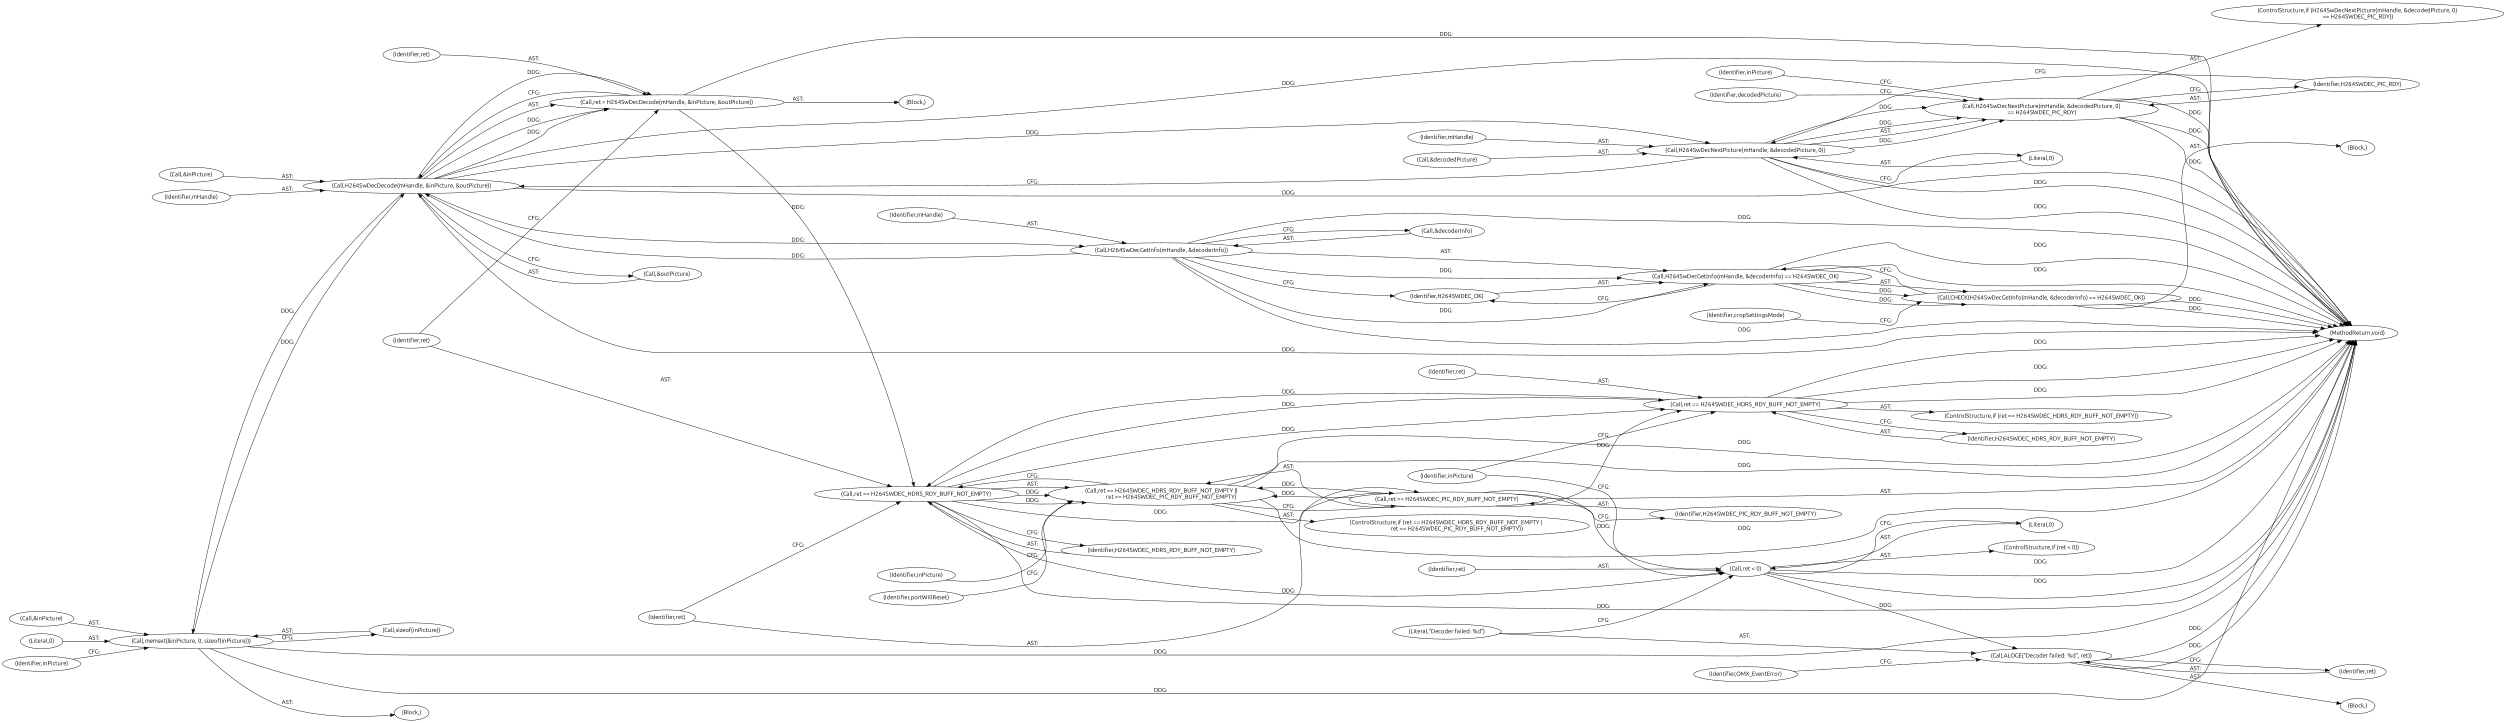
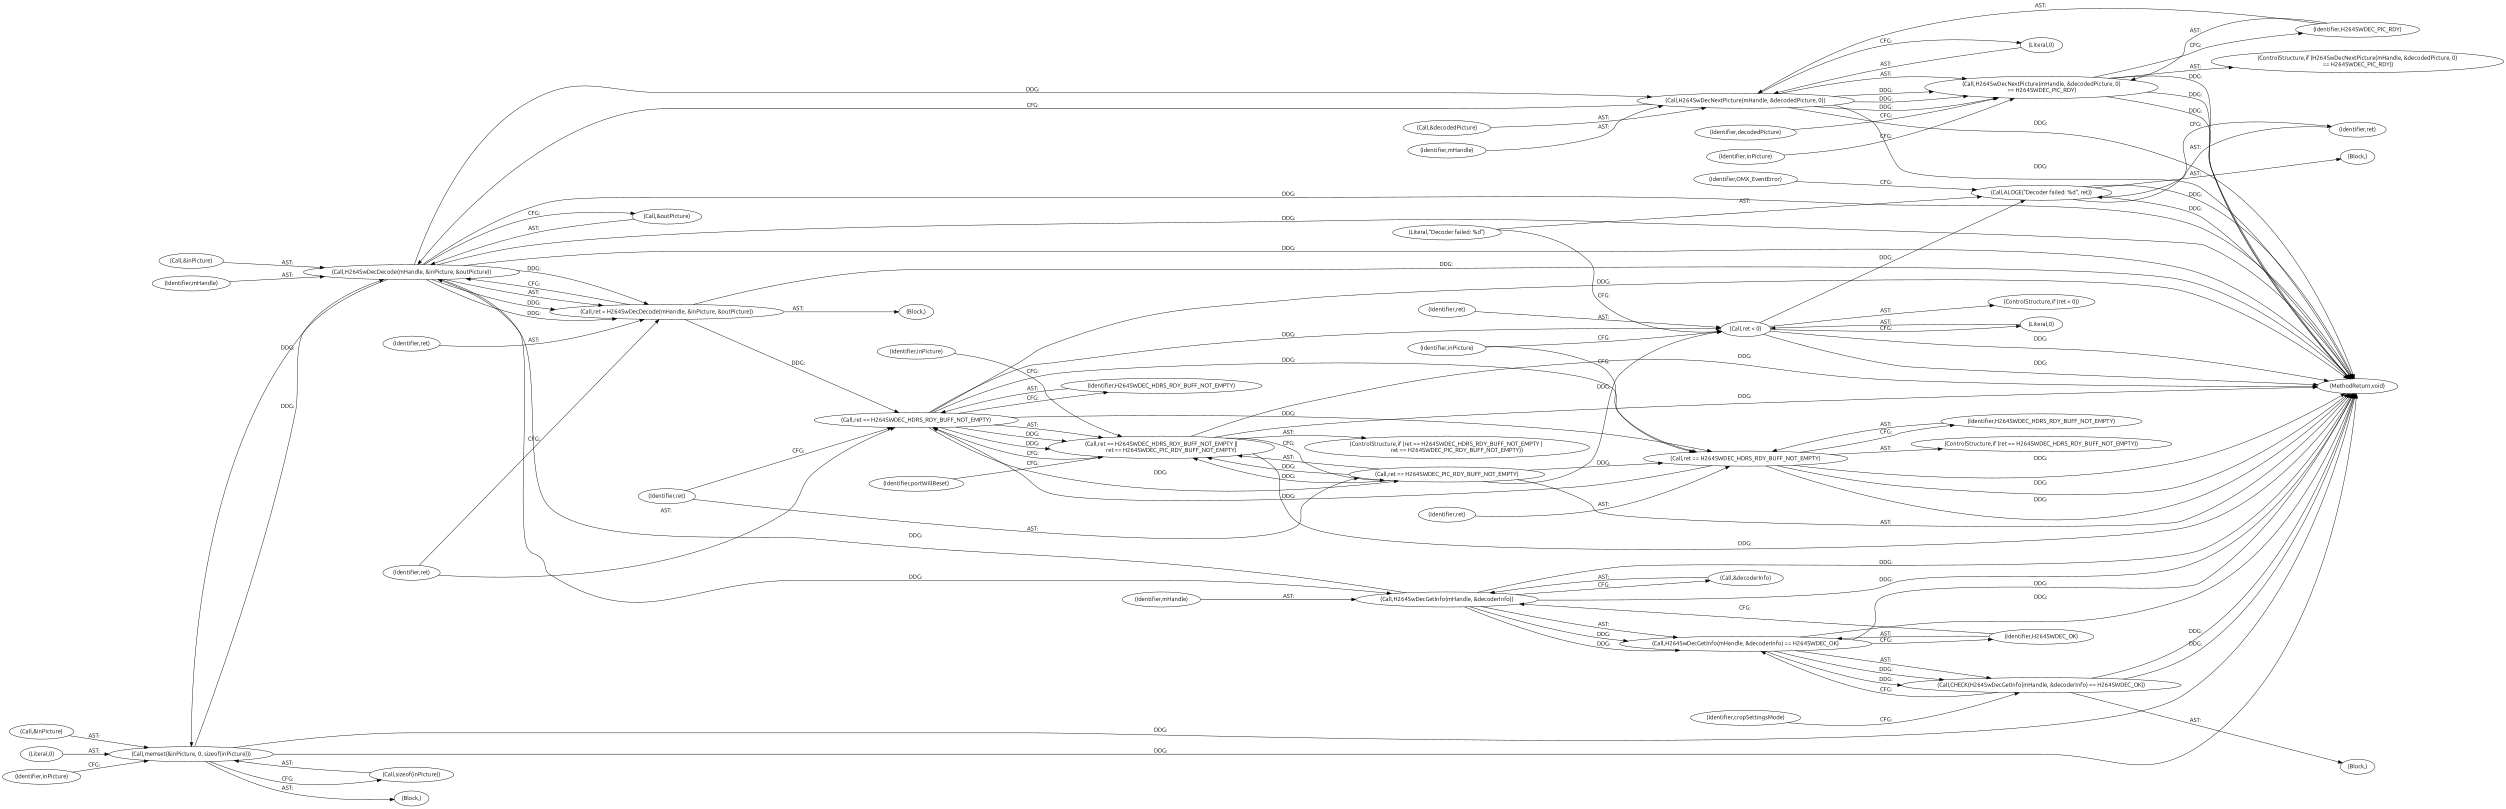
(2041, 72) -> (2041, 6)
(1284, 286) -> (1759, 619)
(1746, 514) -> none
